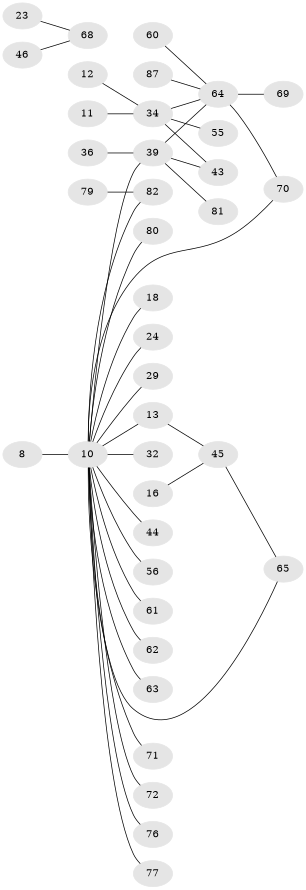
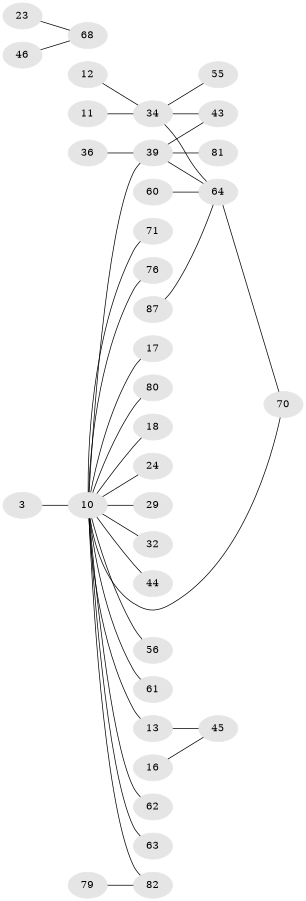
(283, 94) -> none
(22, 455) -> (22, 505)
(283, 569) -> none
(153, 795) -> none
(153, 874) -> (153, 349)
